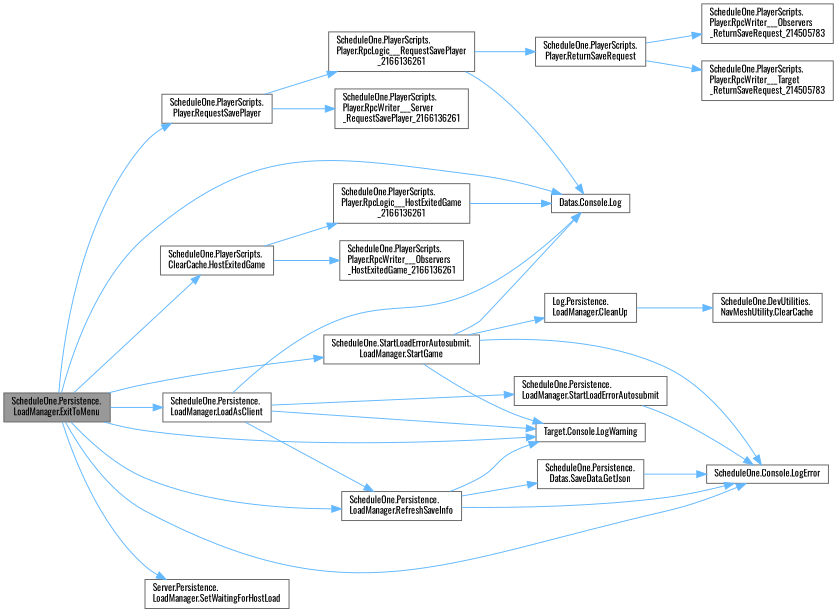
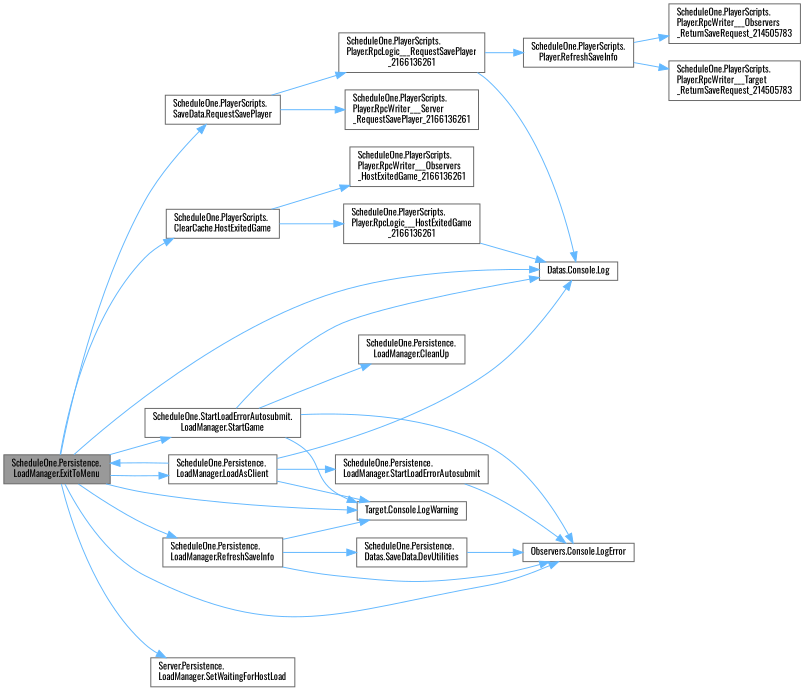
(591, 52) -> (579, 53)
(217, 109) -> (223, 110)
(591, 308) -> (412, 349)
(768, 308) -> none
(305, 454) -> (144, 463)
(591, 474) -> (412, 552)
(768, 474) -> (579, 552)
